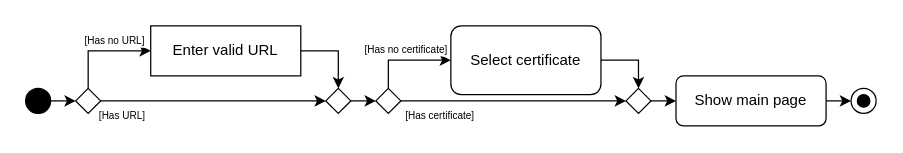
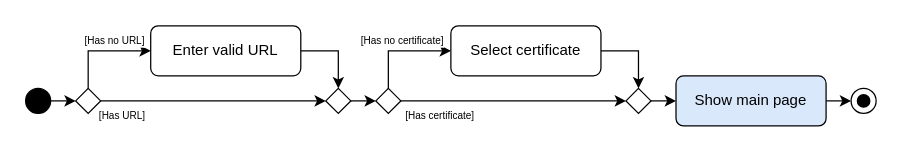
(226, 51) -> (226, 51)
(526, 60) -> (526, 51)
(751, 101) -> (751, 101)
